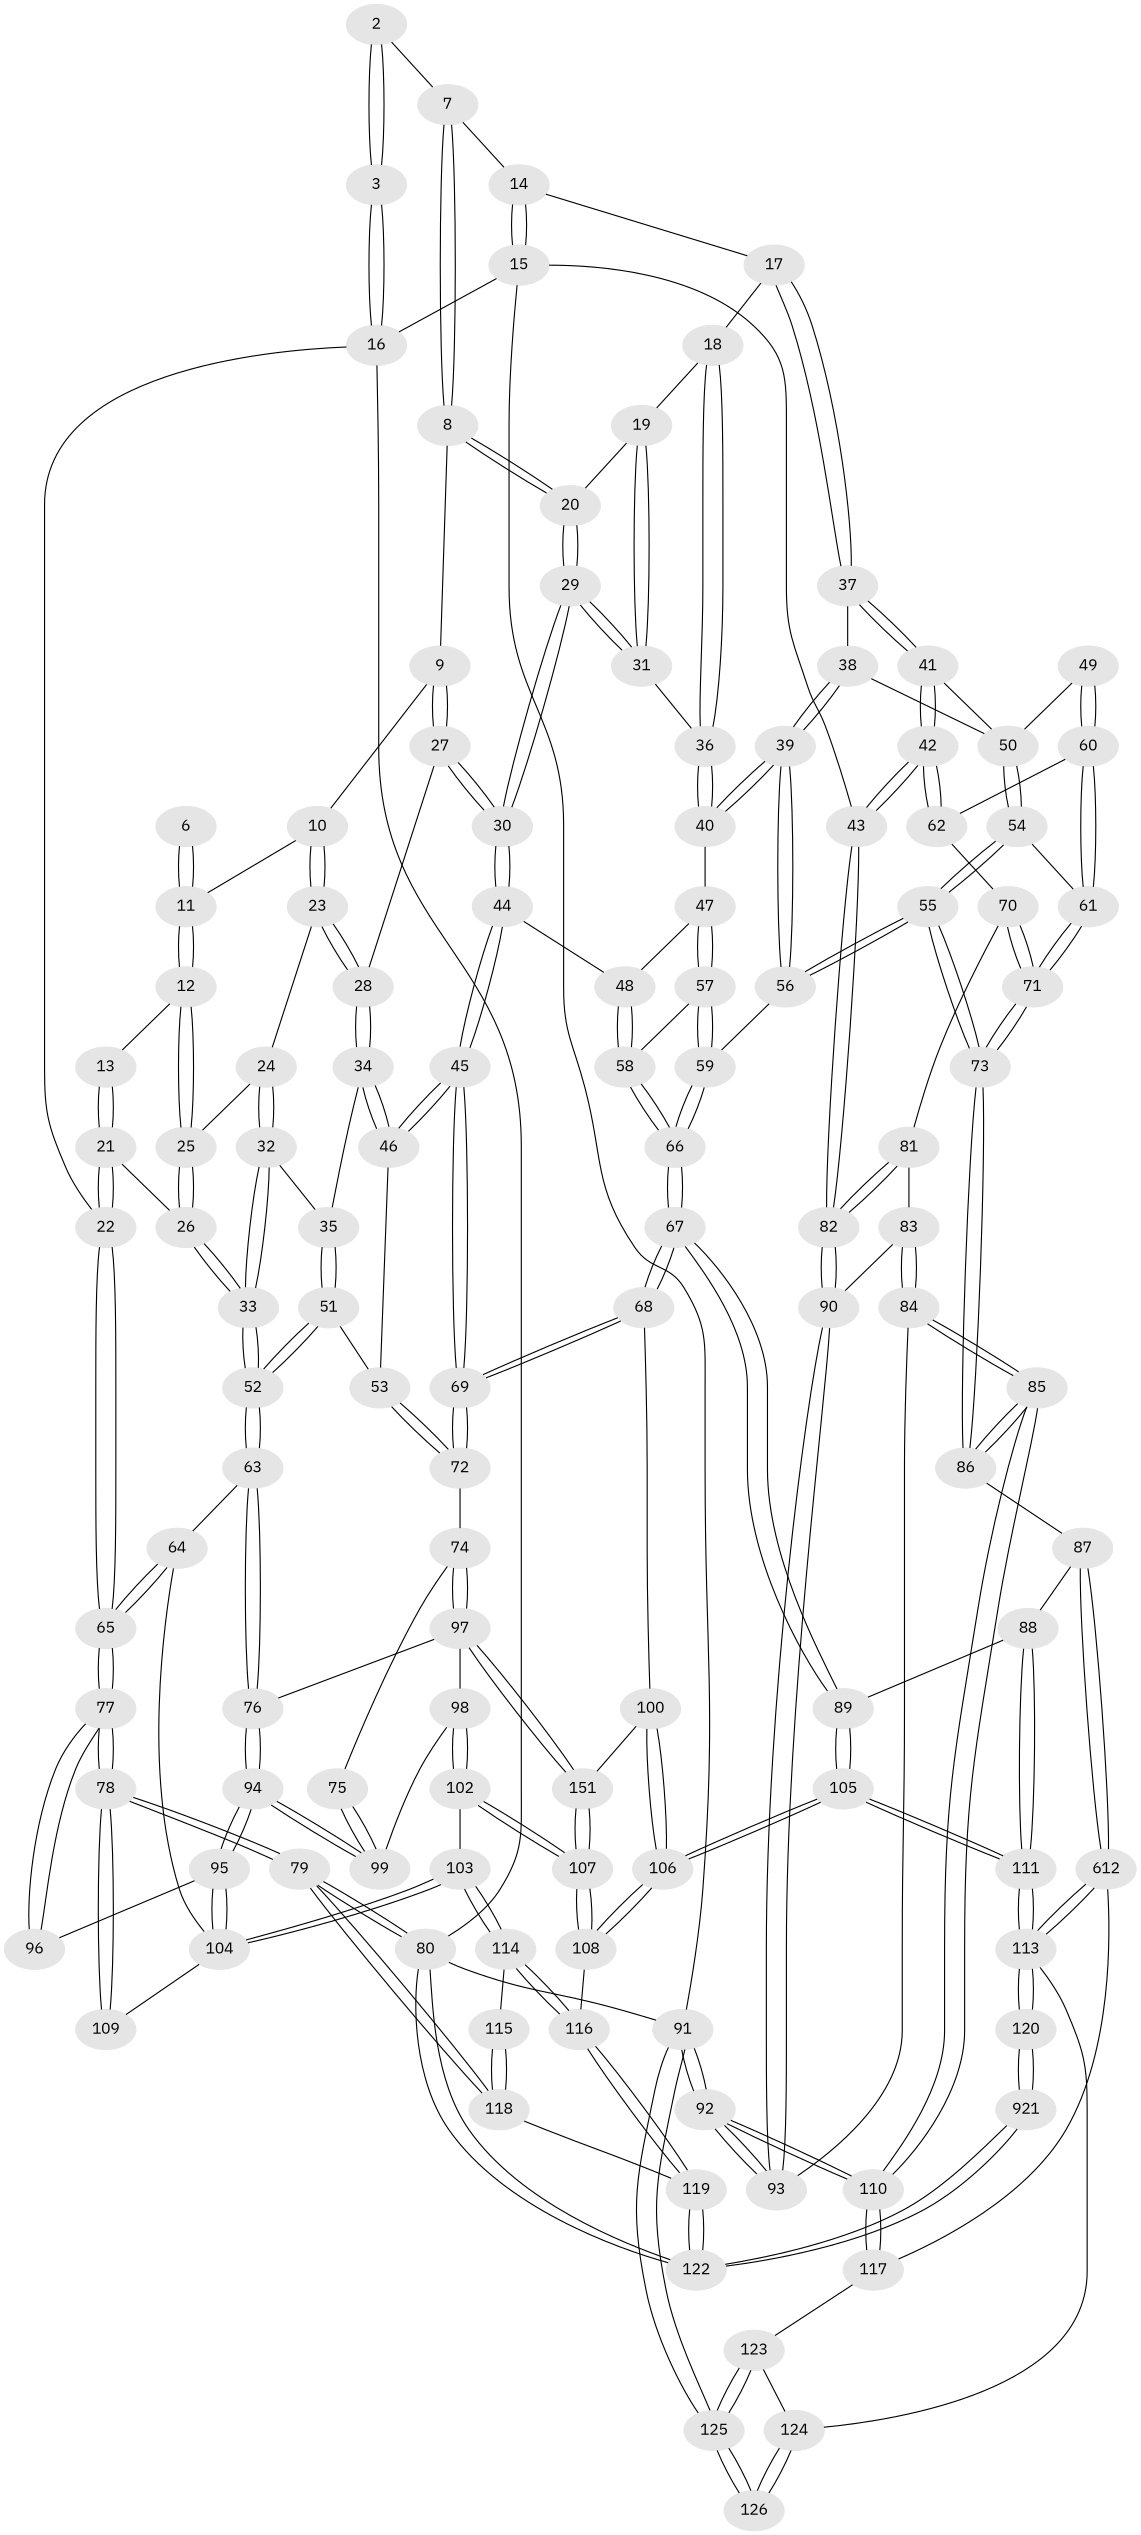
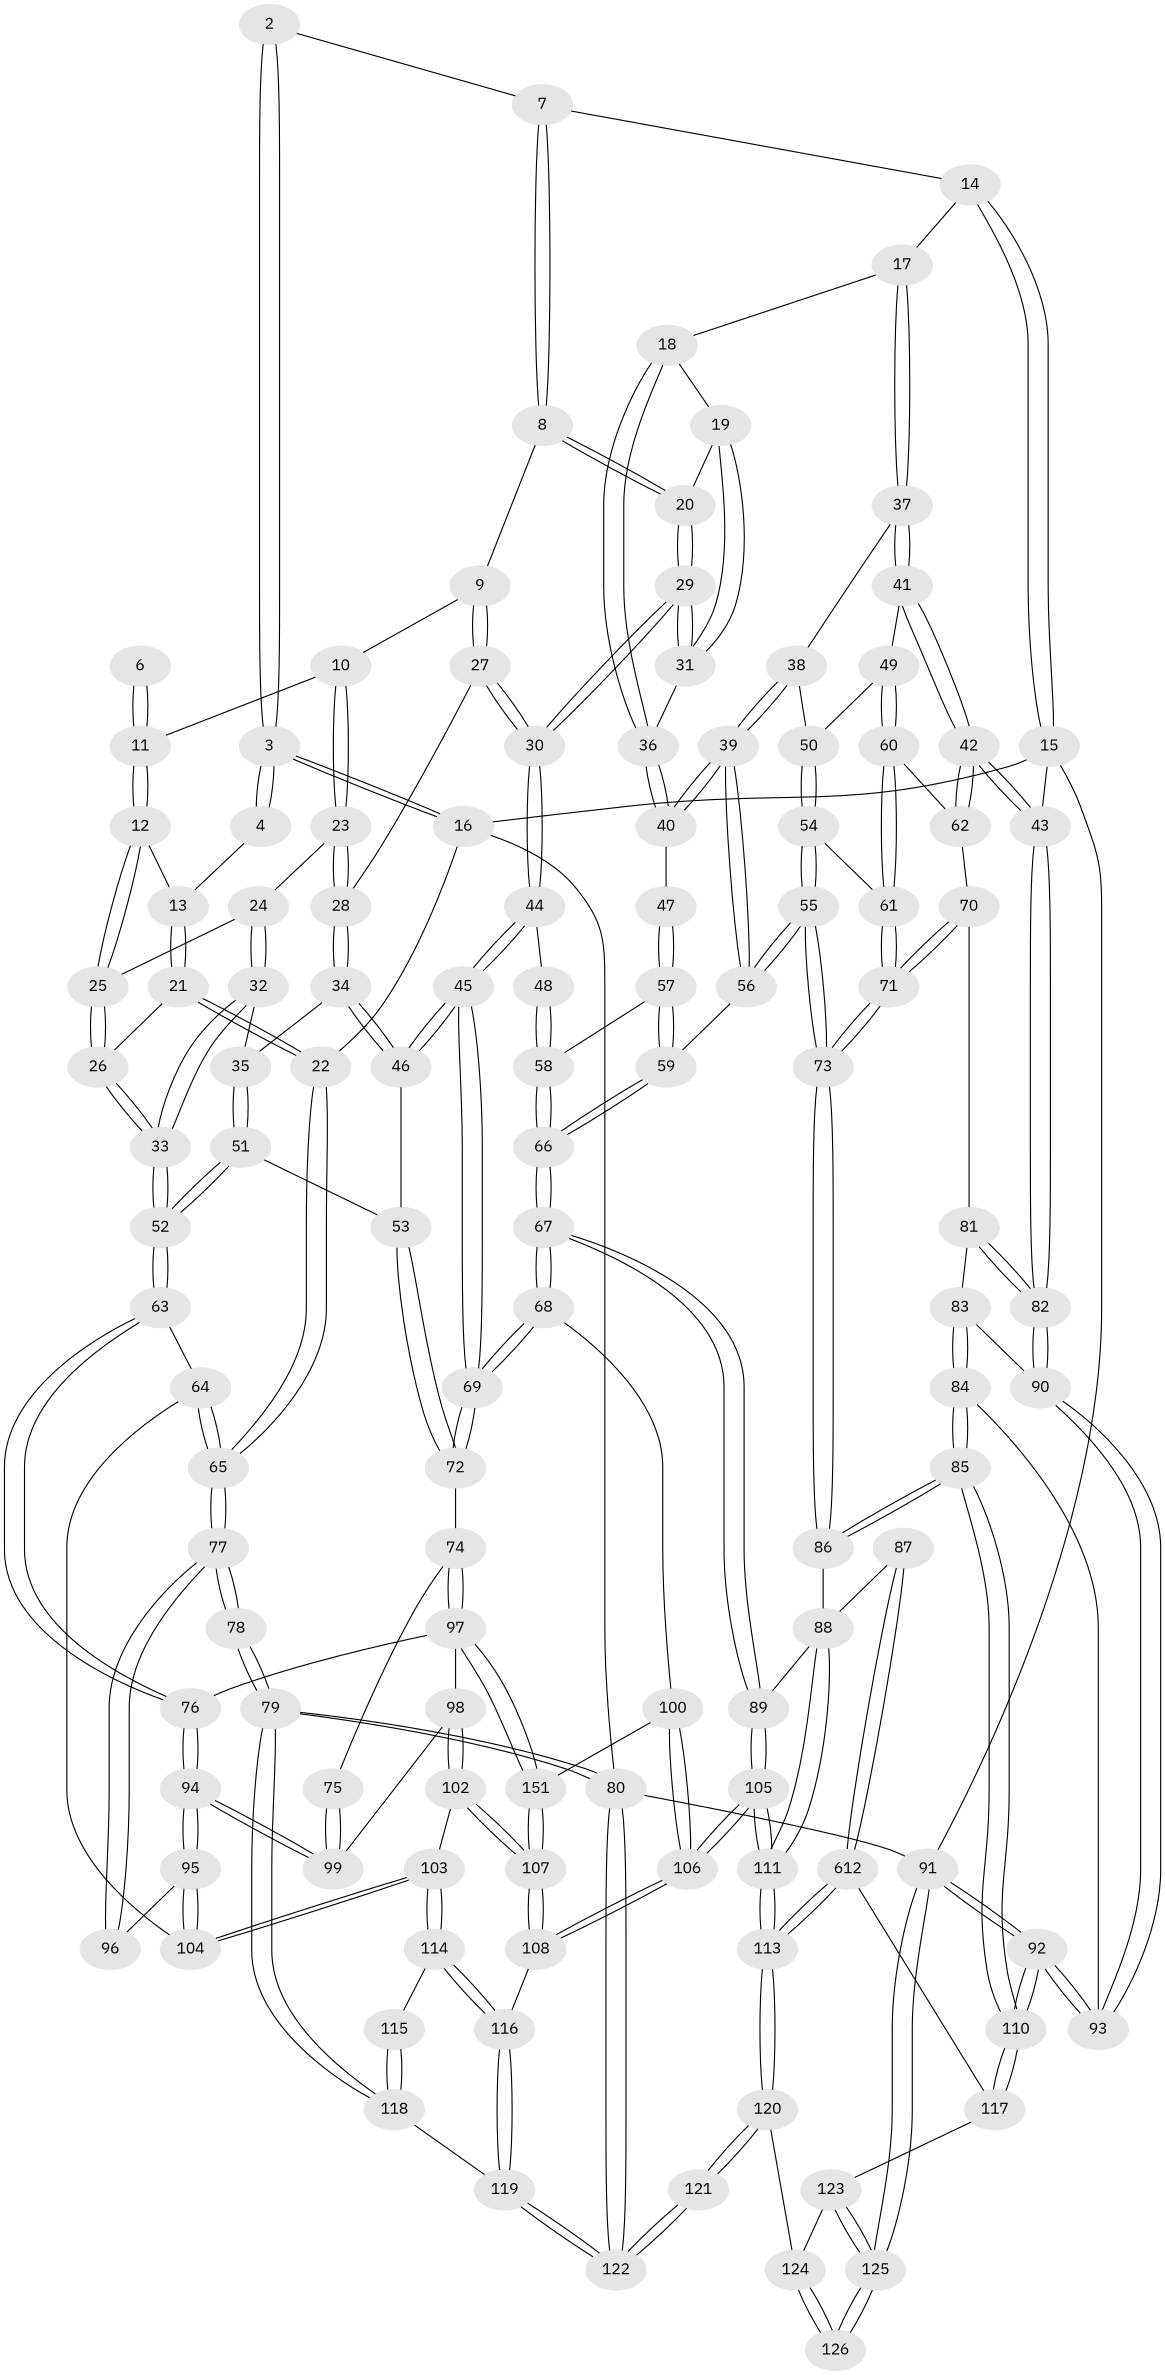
(968, 706) -> (896, 626)
none -> (261, 827)
(665, 947) -> none
(1024, 1508) -> (823, 1589)
(106, 2030) -> none
(1026, 2110) -> (698, 2190)
(1085, 2280) -> (781, 2190)
